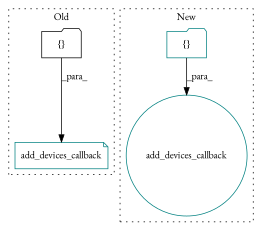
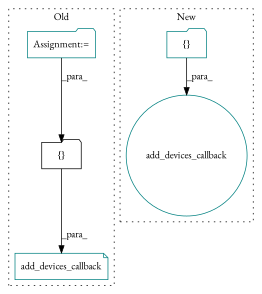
none -> (61, 45)
